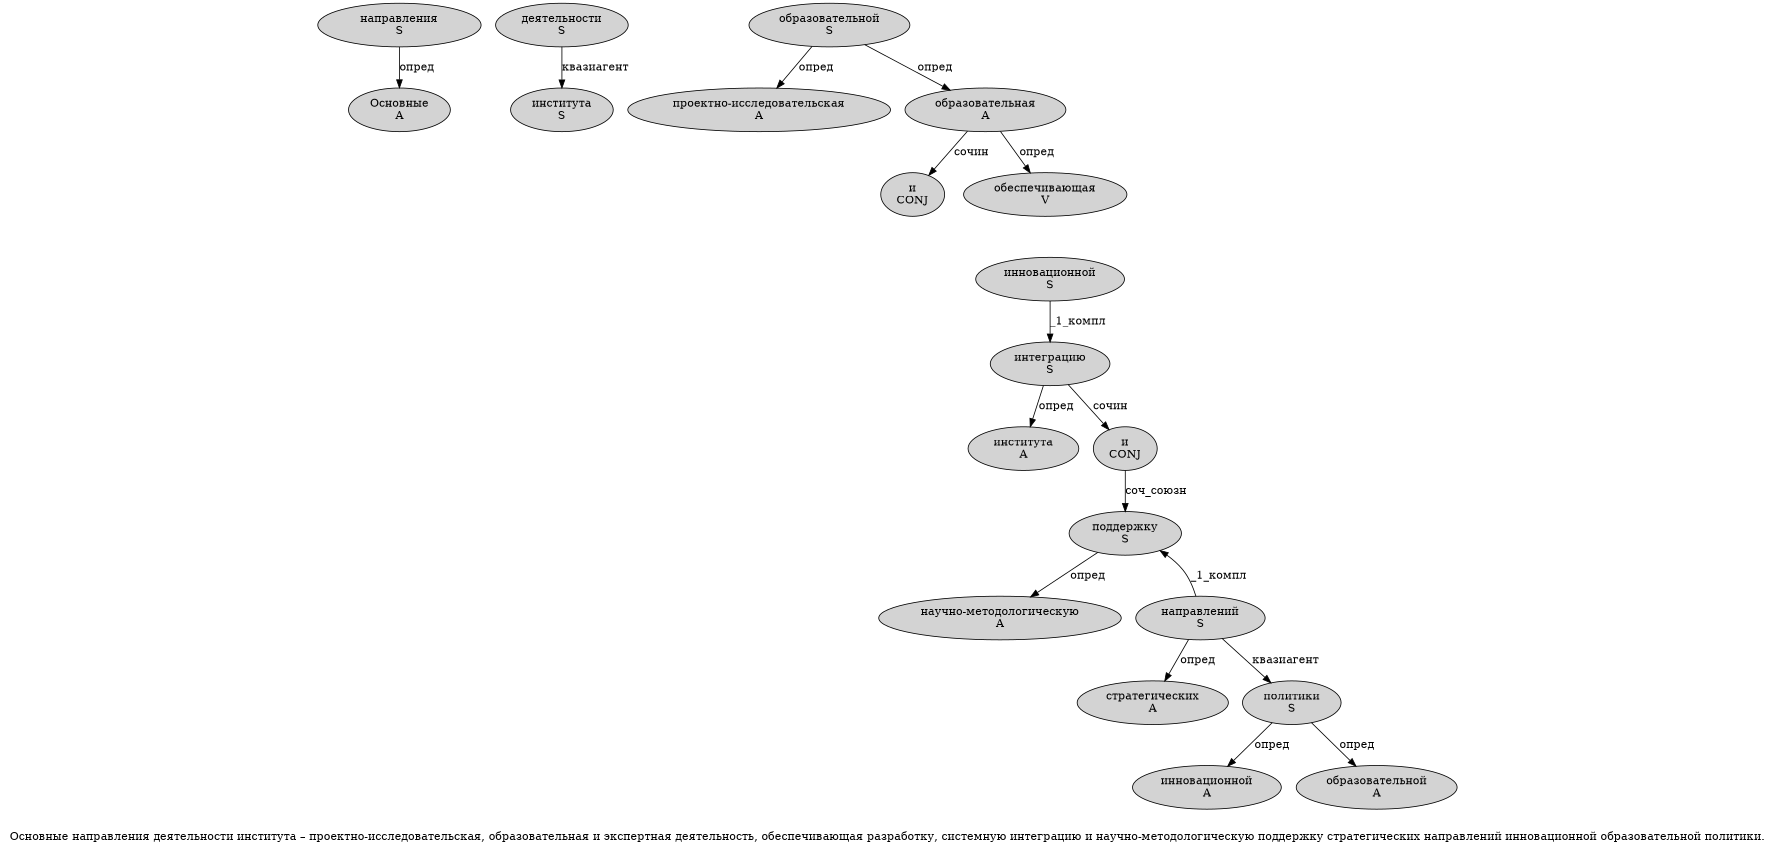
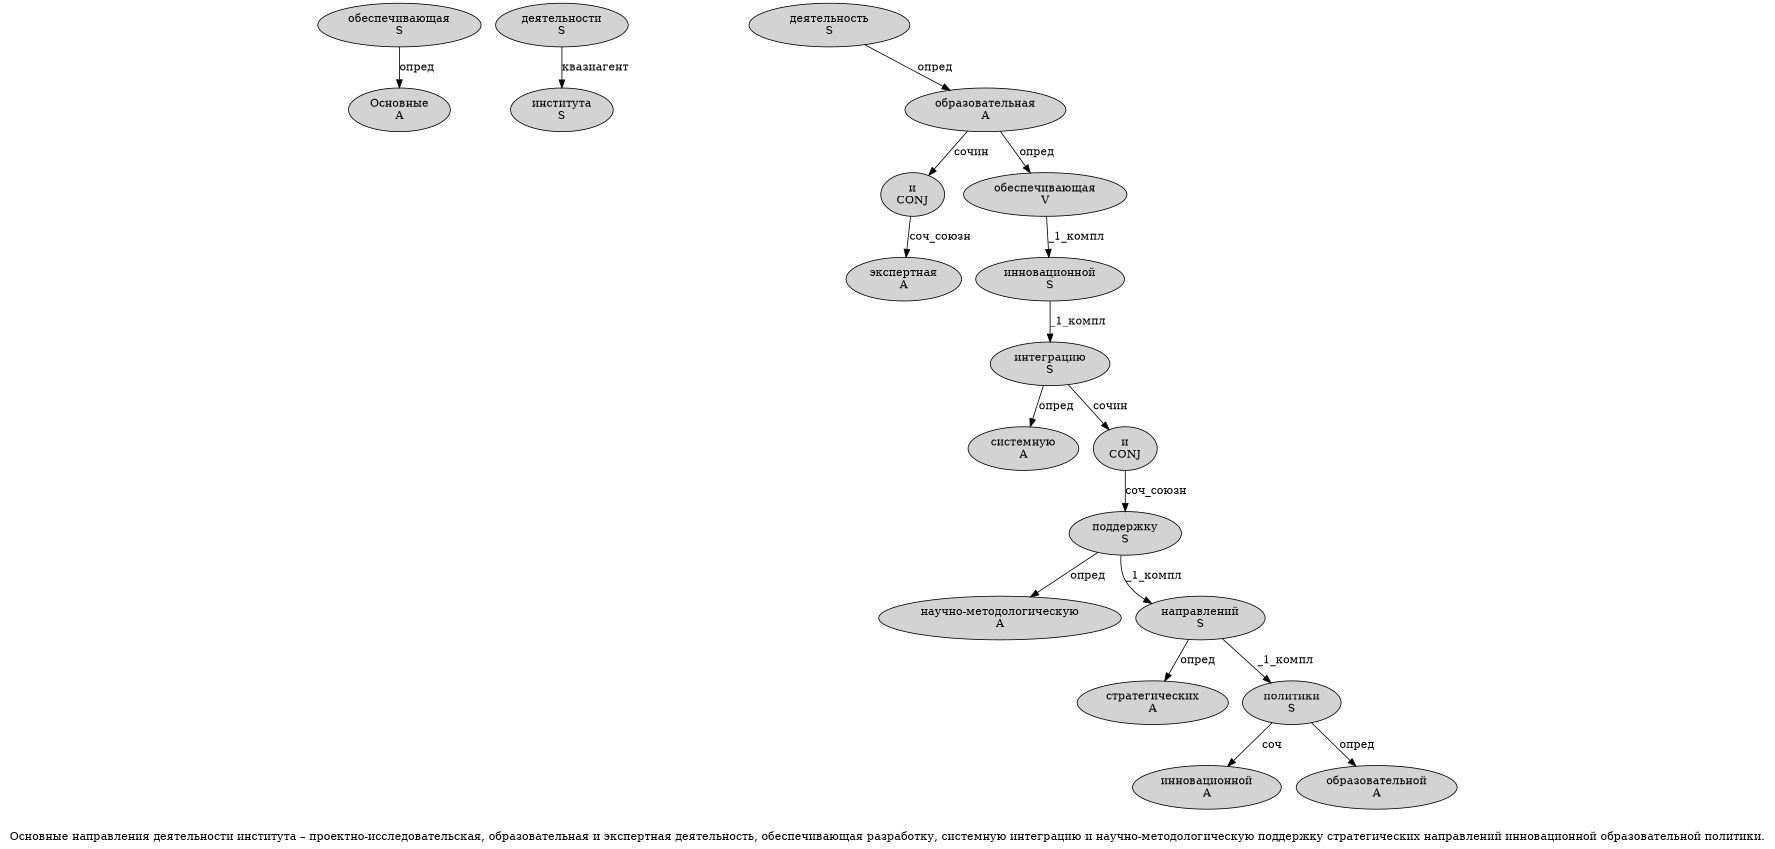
(399, 25) -> (399, 25)
(829, 25) -> (829, 25)
(759, 110) -> none
none -> (1047, 233)
none -> (904, 279)
(1023, 449) -> (1023, 449)
(1185, 573) -> (1126, 581)
(1286, 660) -> (1286, 660)
(1272, 745) -> (1272, 745)
